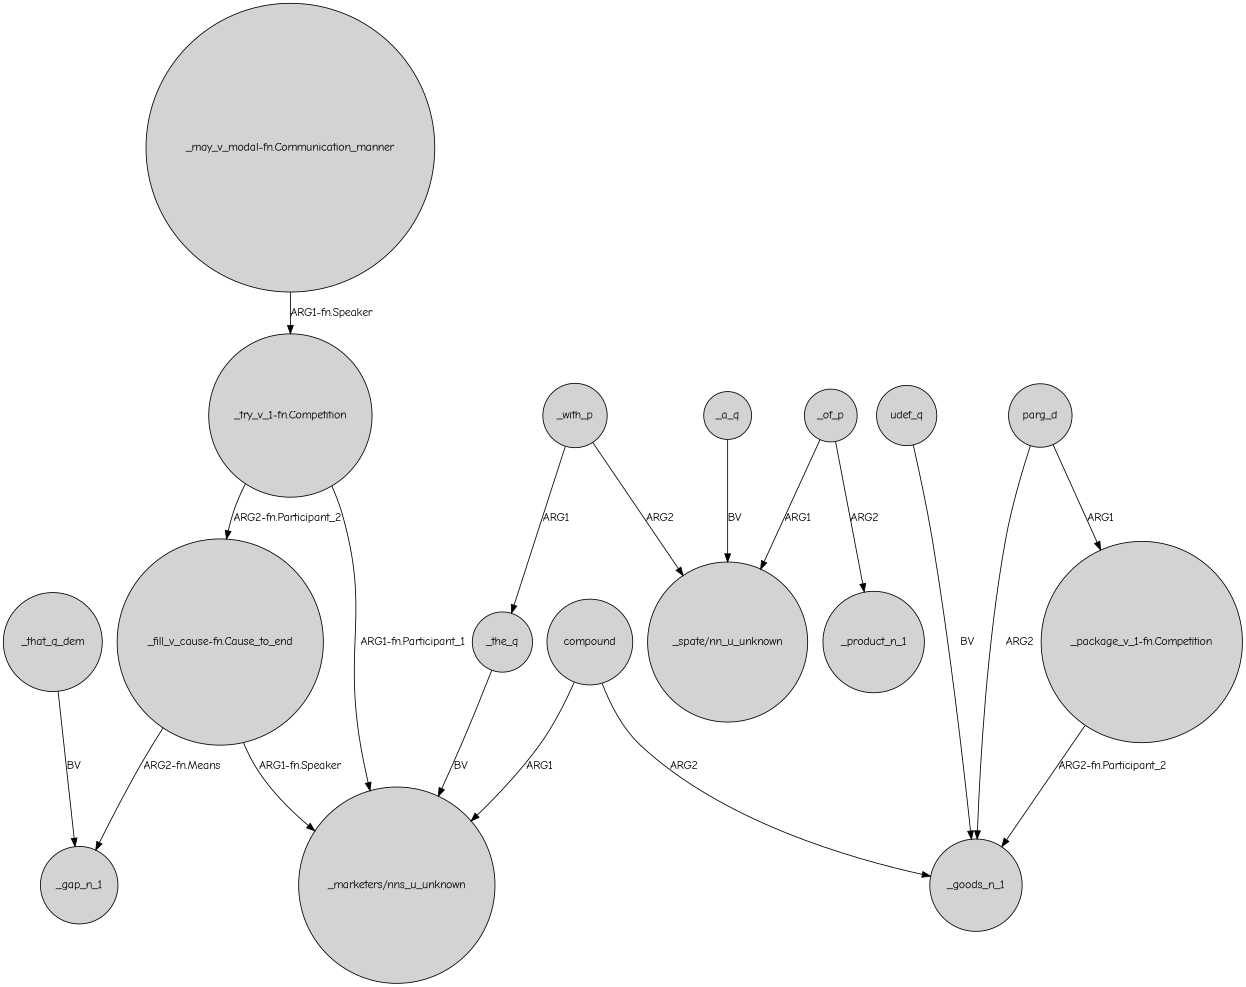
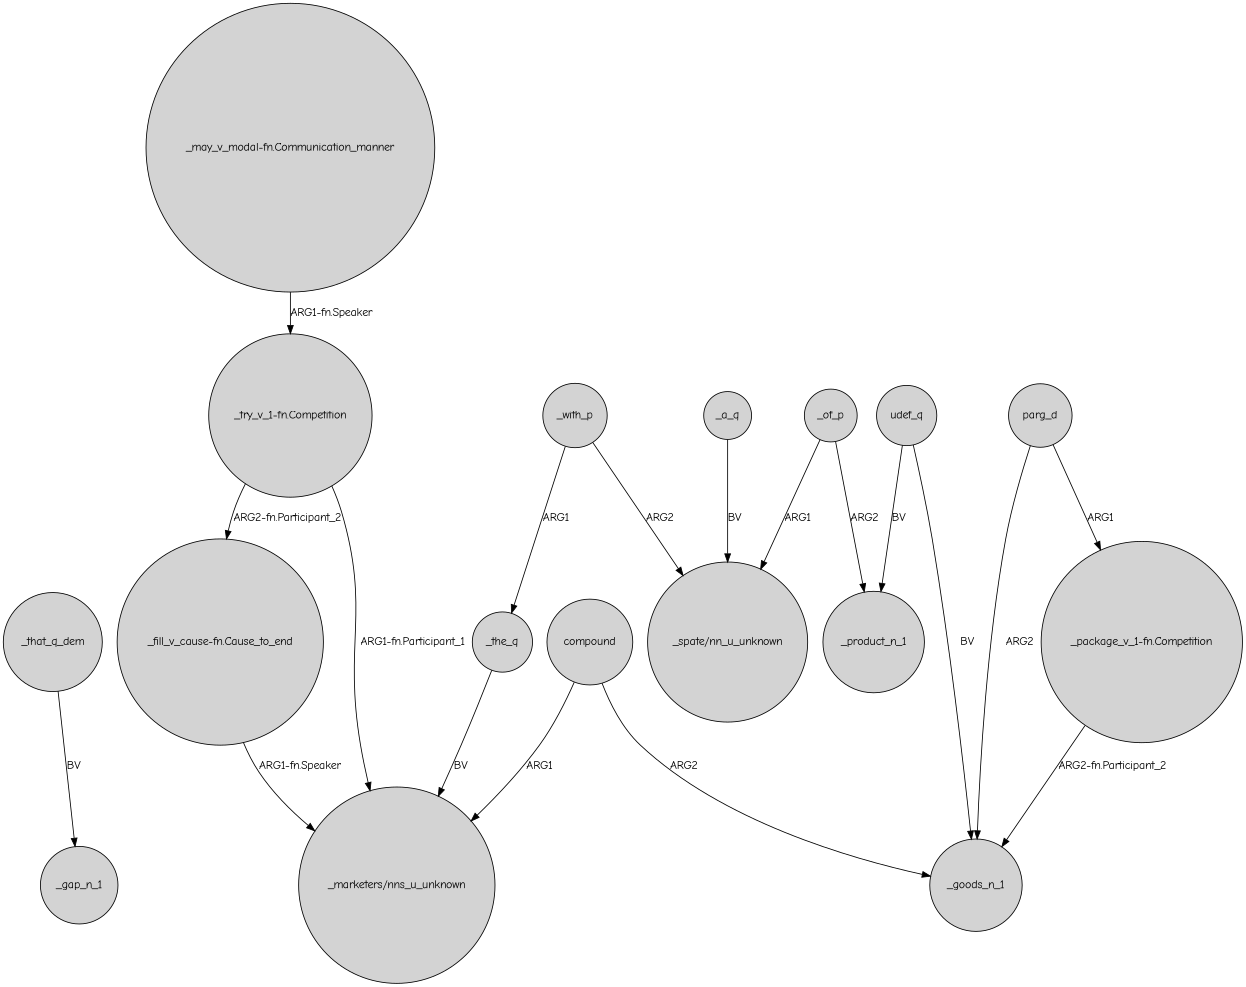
none -> (892, 514)
(130, 784) -> none
